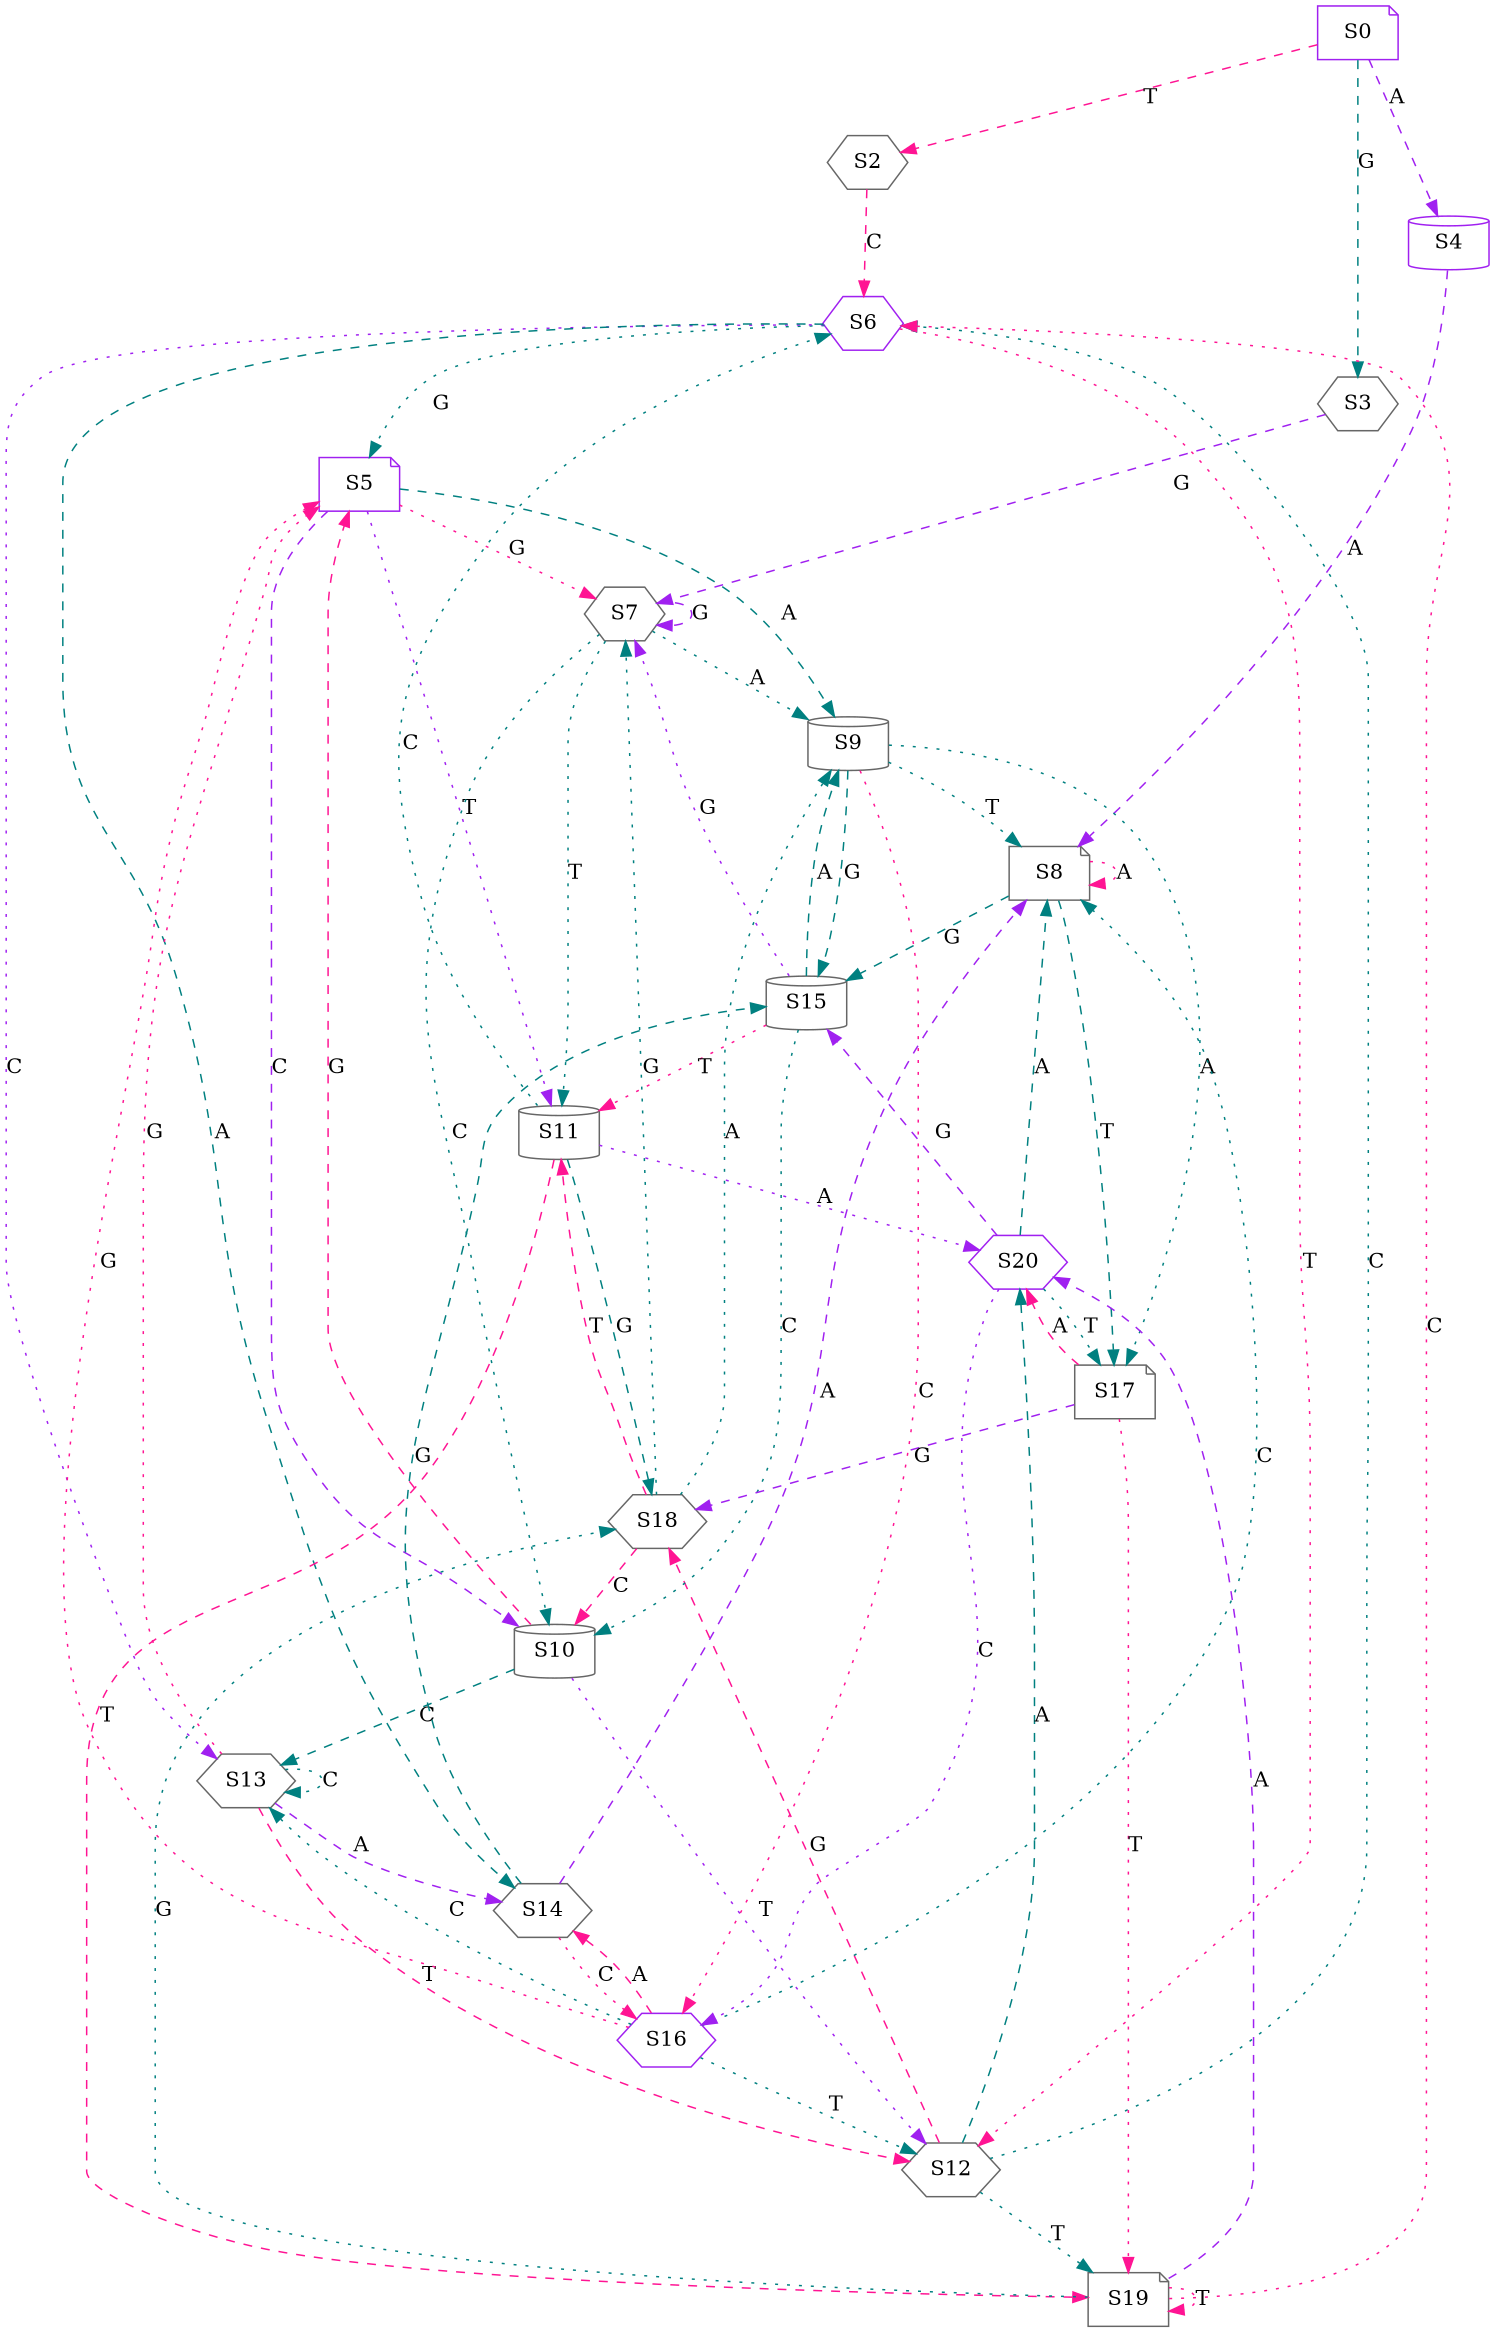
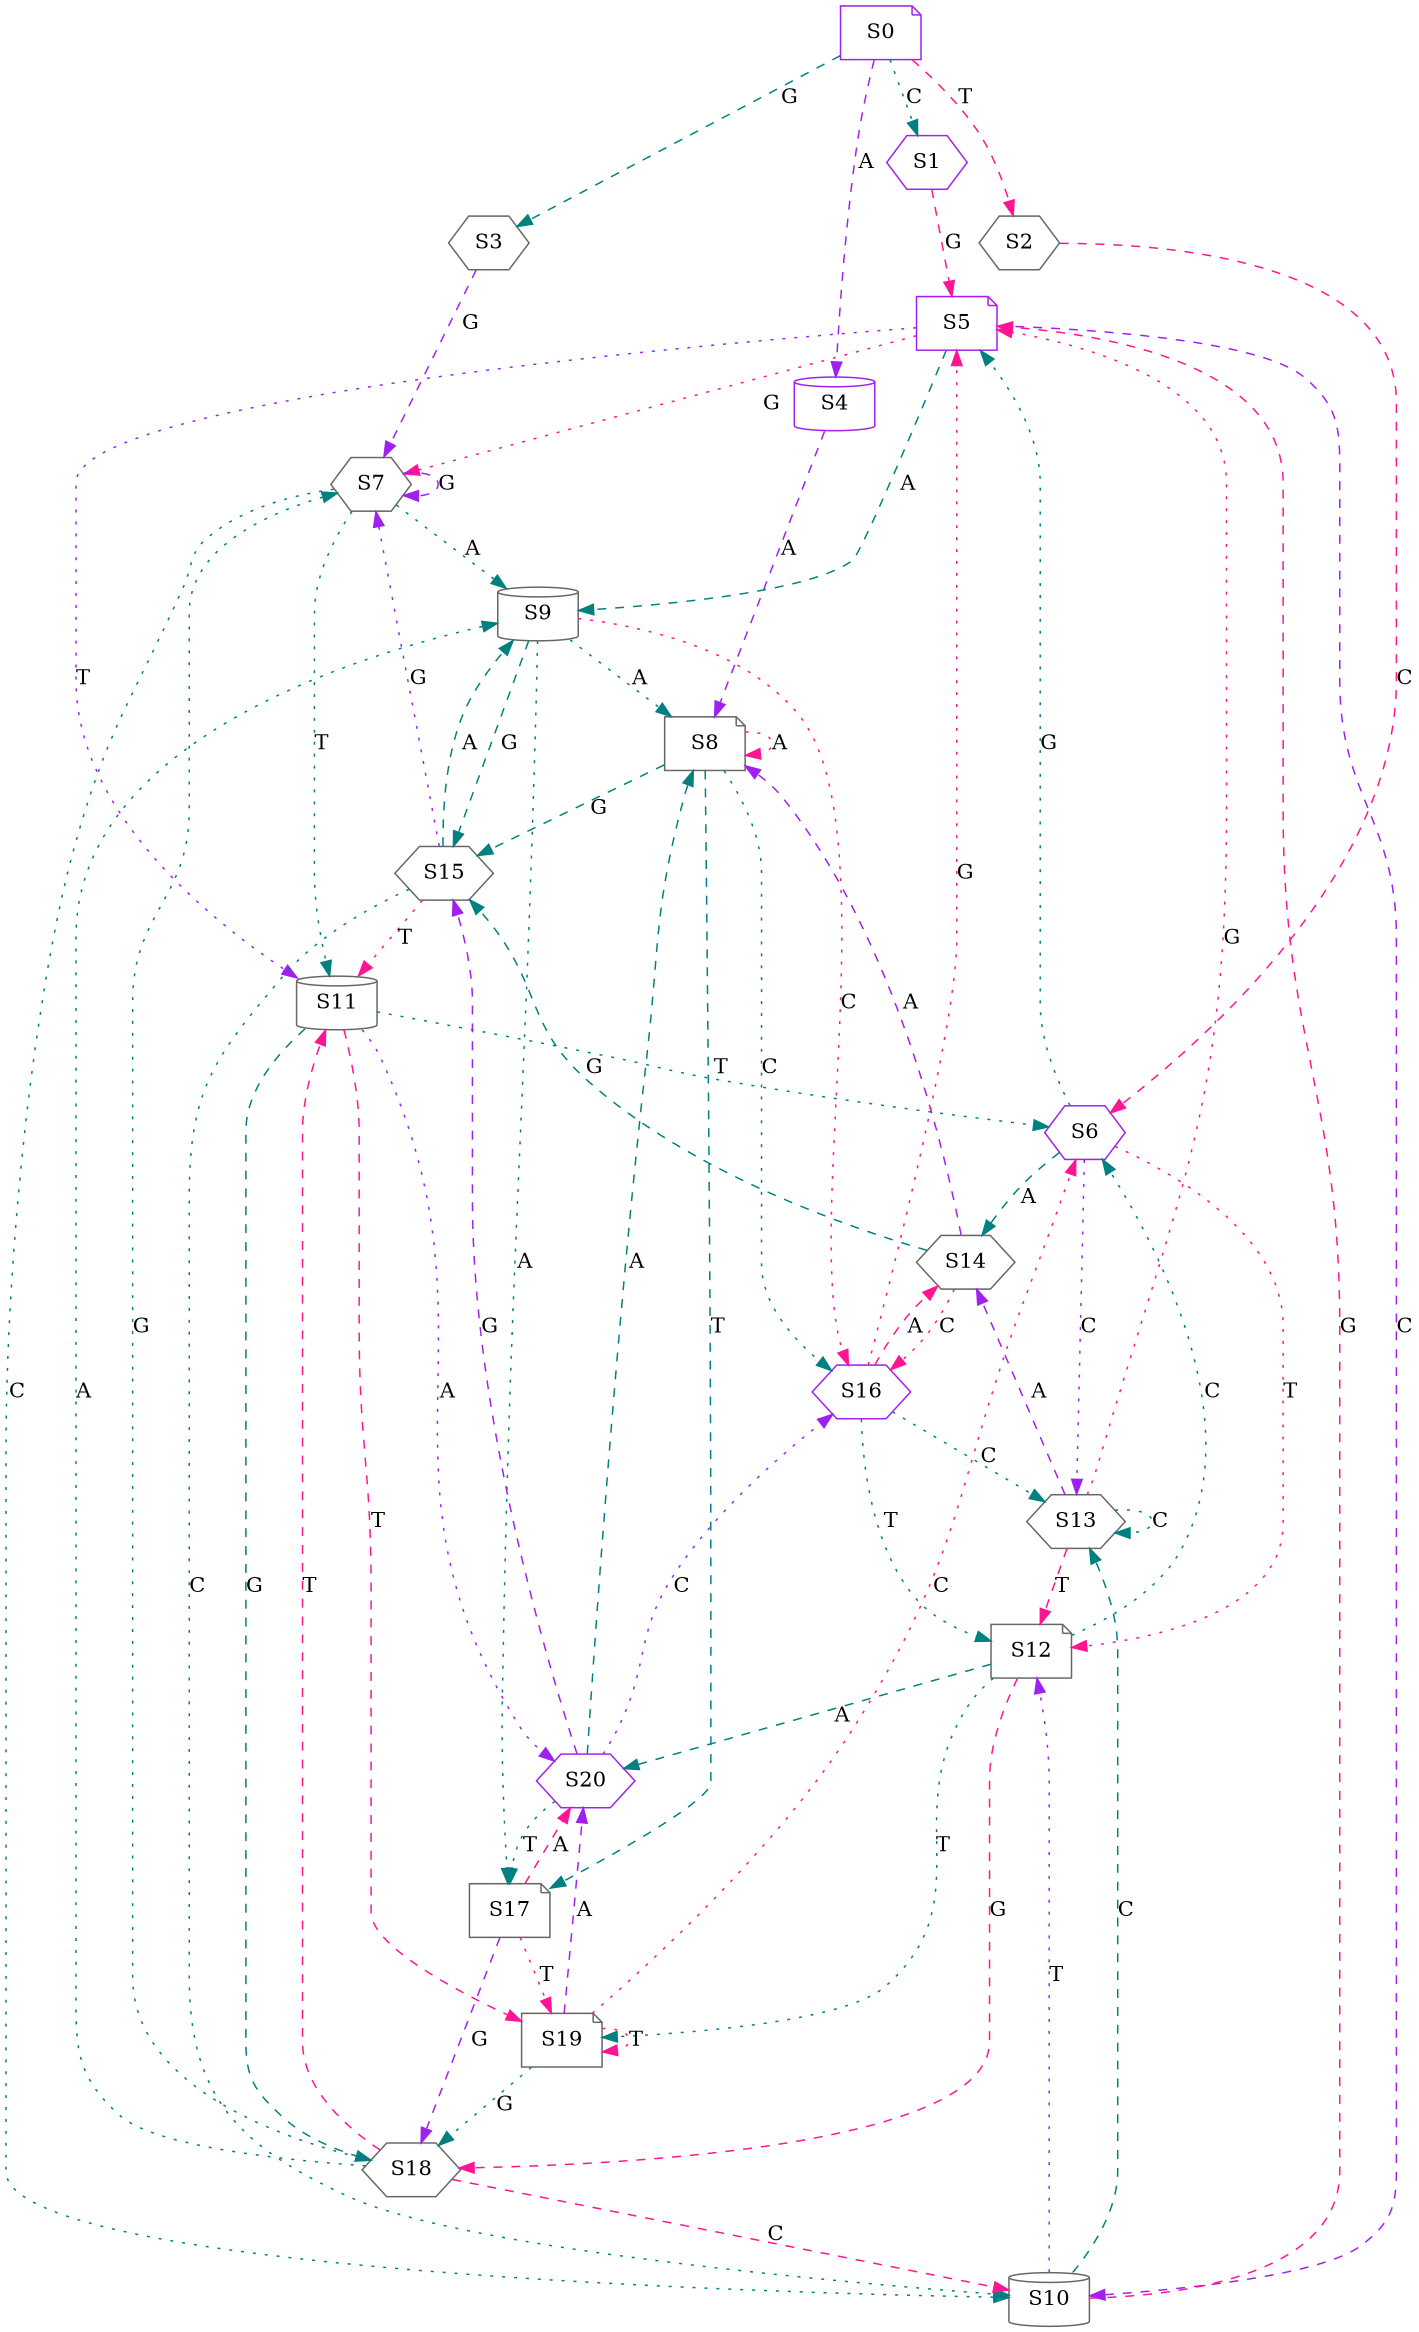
none -> (927, 162)
(411, 744) -> (721, 1068)
(993, 808) -> (639, 679)
(806, 1003) -> (444, 873)
(1224, 1613) -> (762, 1071)
(951, 2170) -> (1031, 1651)
